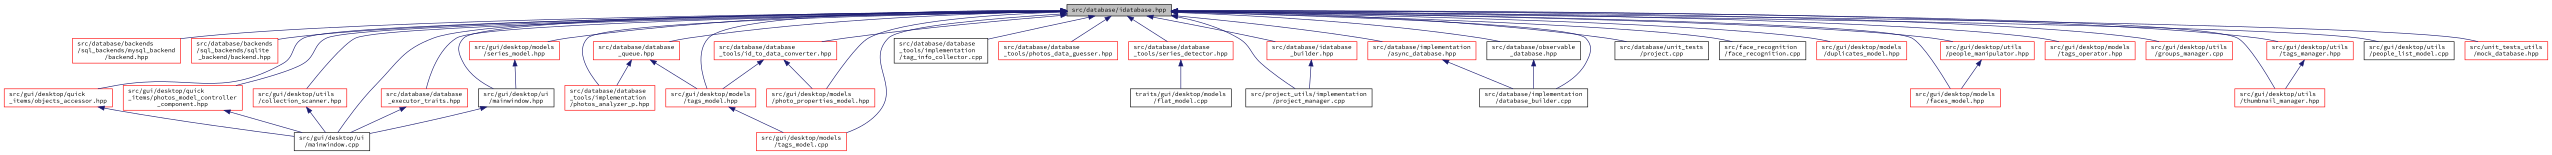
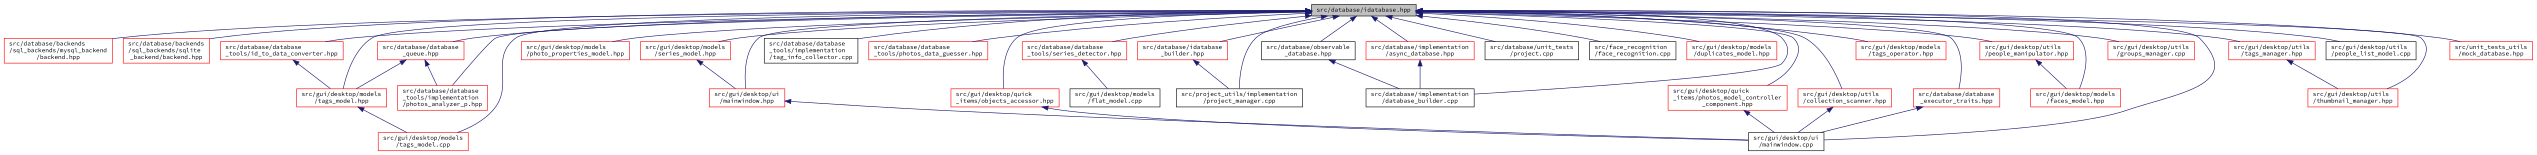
(800, 77) -> none
(516, 98) -> (747, 98)
(1181, 98) -> (1115, 98)
